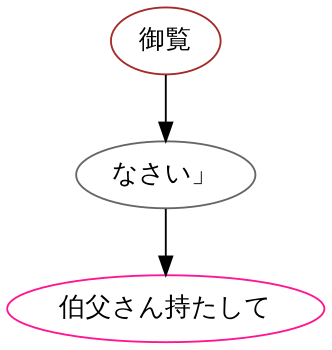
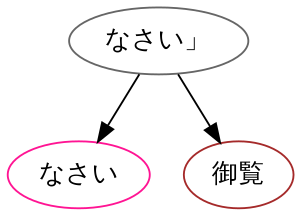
(166, 99) -> (194, 101)
(166, 309) -> (79, 175)
